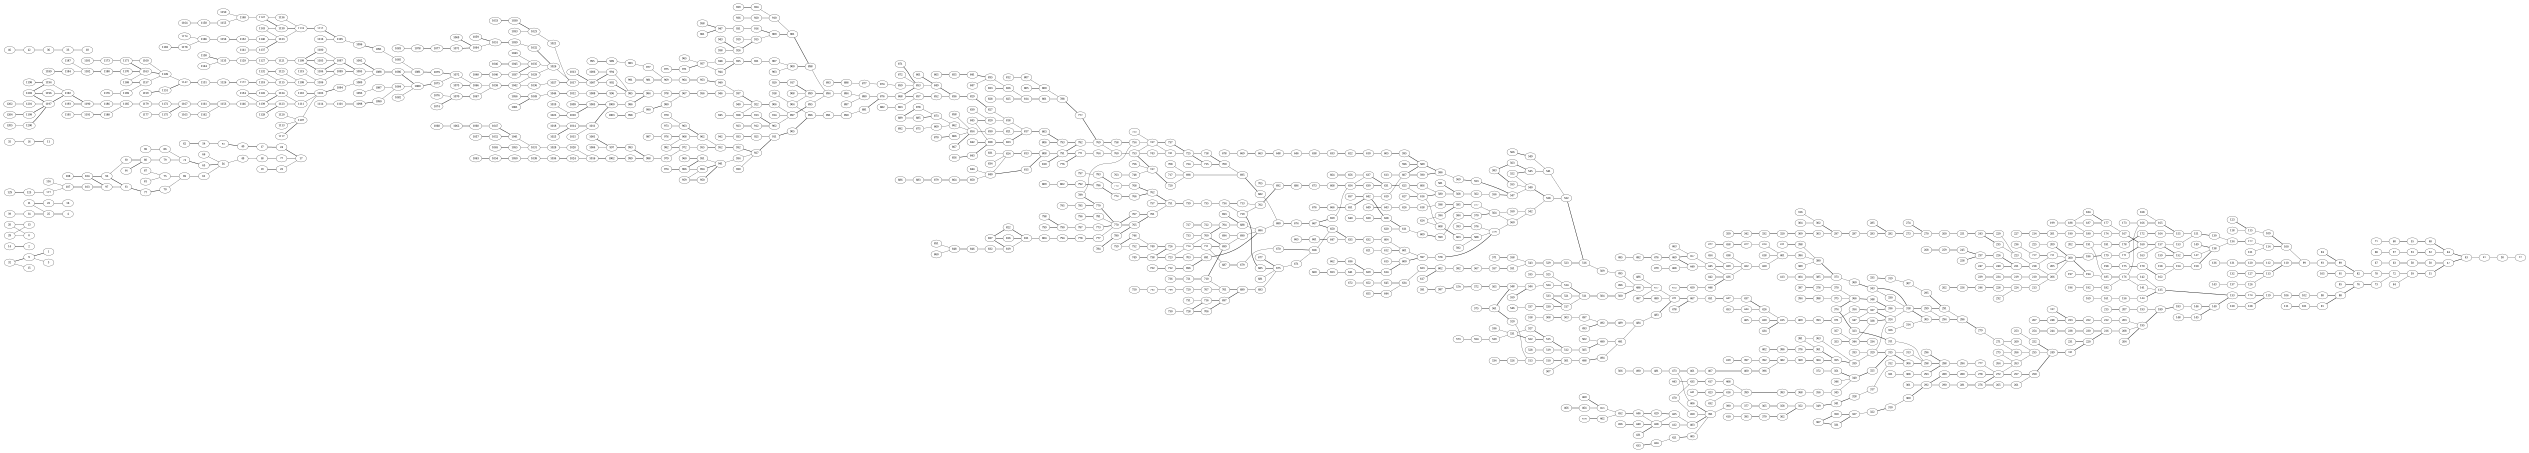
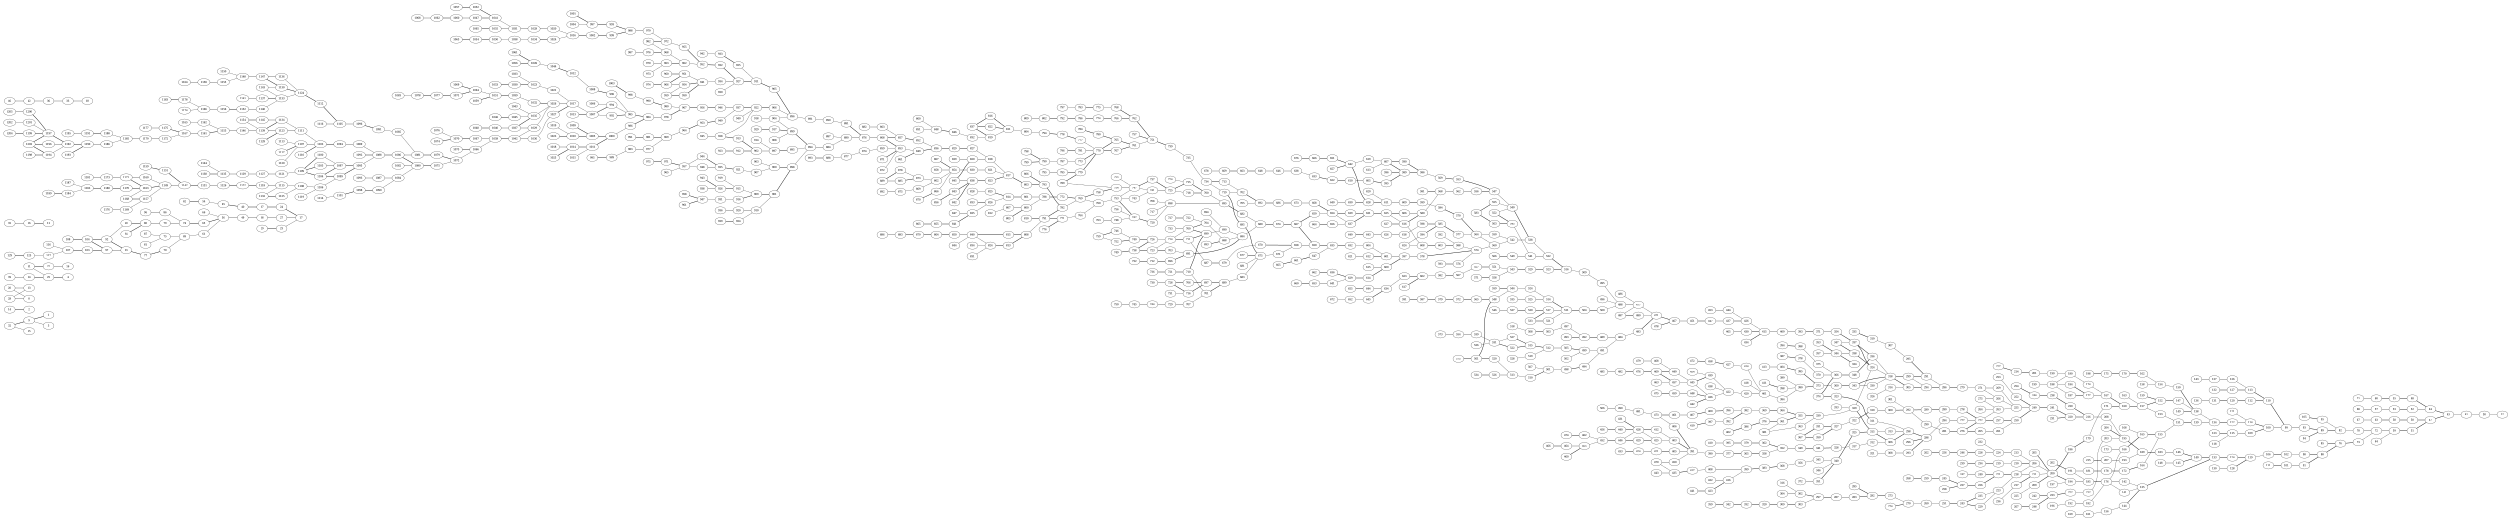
(783, 110) -> (783, 112)
(1629, 292) -> (1611, 307)
